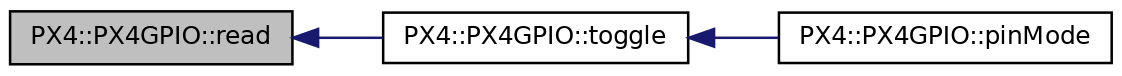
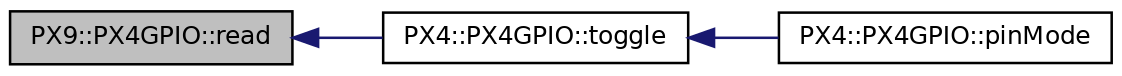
(151, 38) -> (151, 38)
